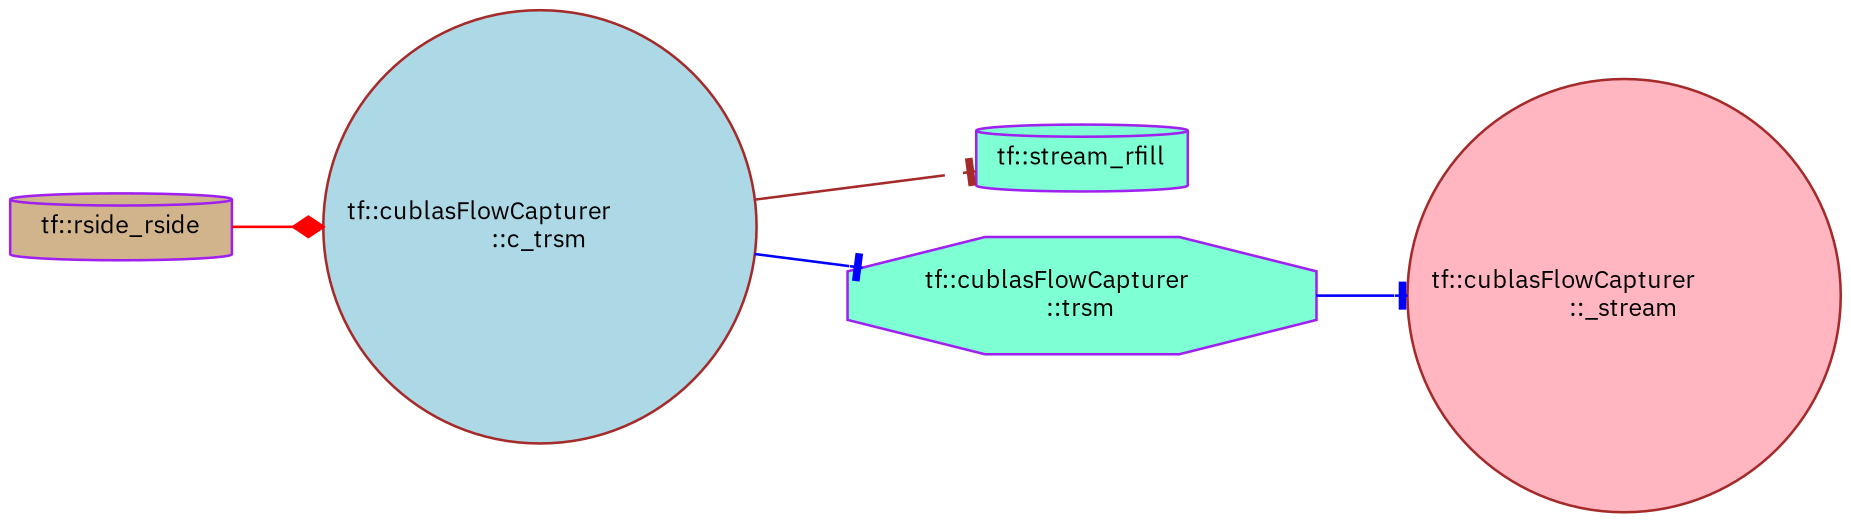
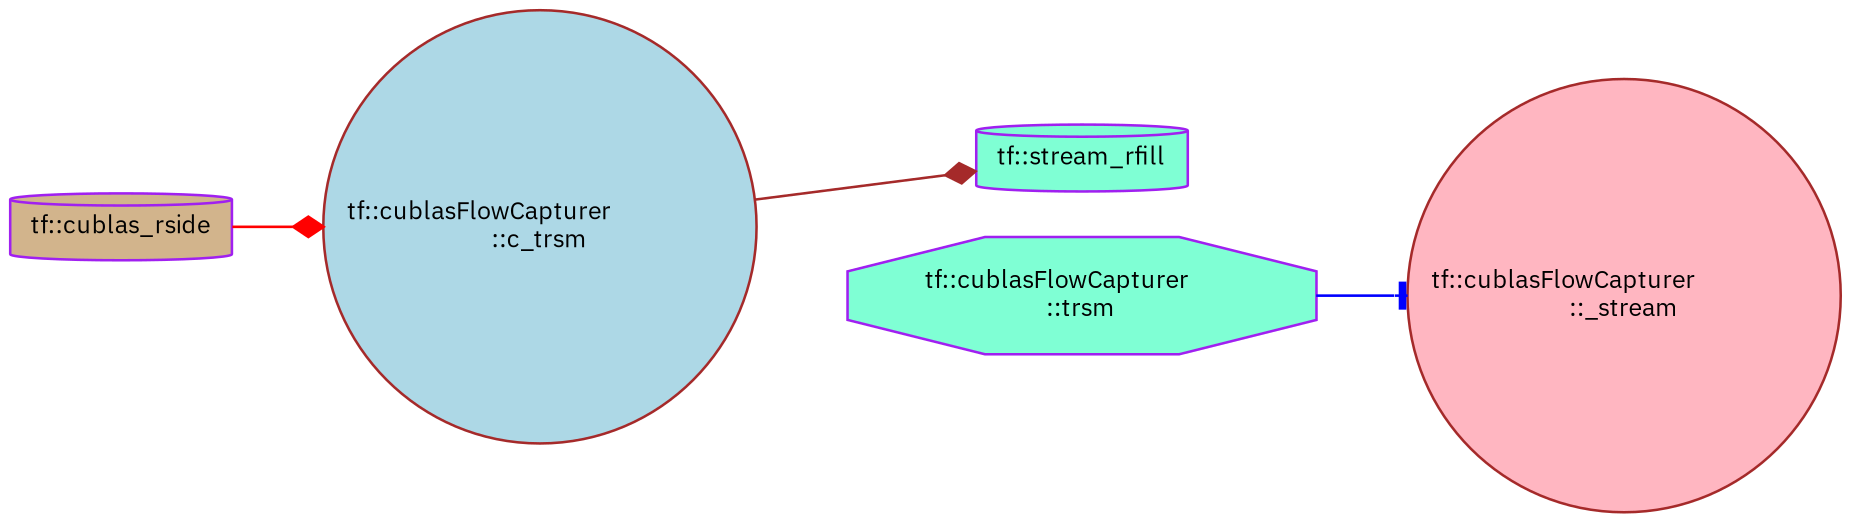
(850, 187) -> (850, 187)
(121, 227) -> (121, 227)
(802, 260) -> none
